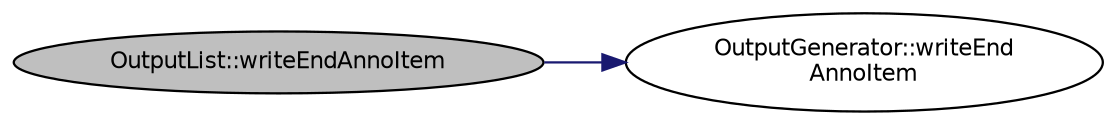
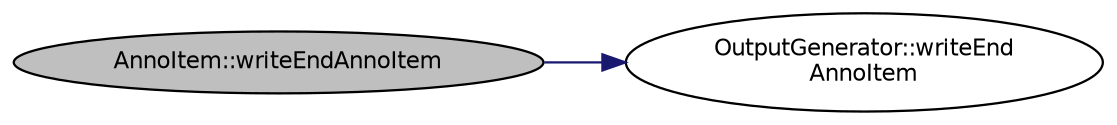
(279, 62) -> (279, 62)
